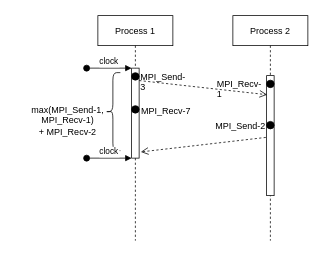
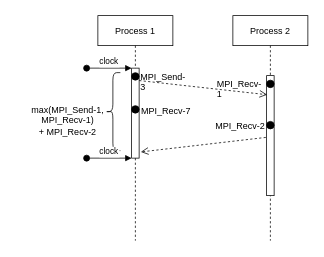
(241, 127) -> (241, 127)
